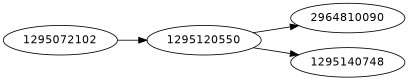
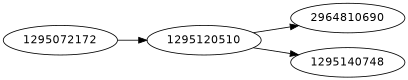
(348, 18) -> (348, 18)
(60, 40) -> (60, 40)
(204, 40) -> (204, 40)
